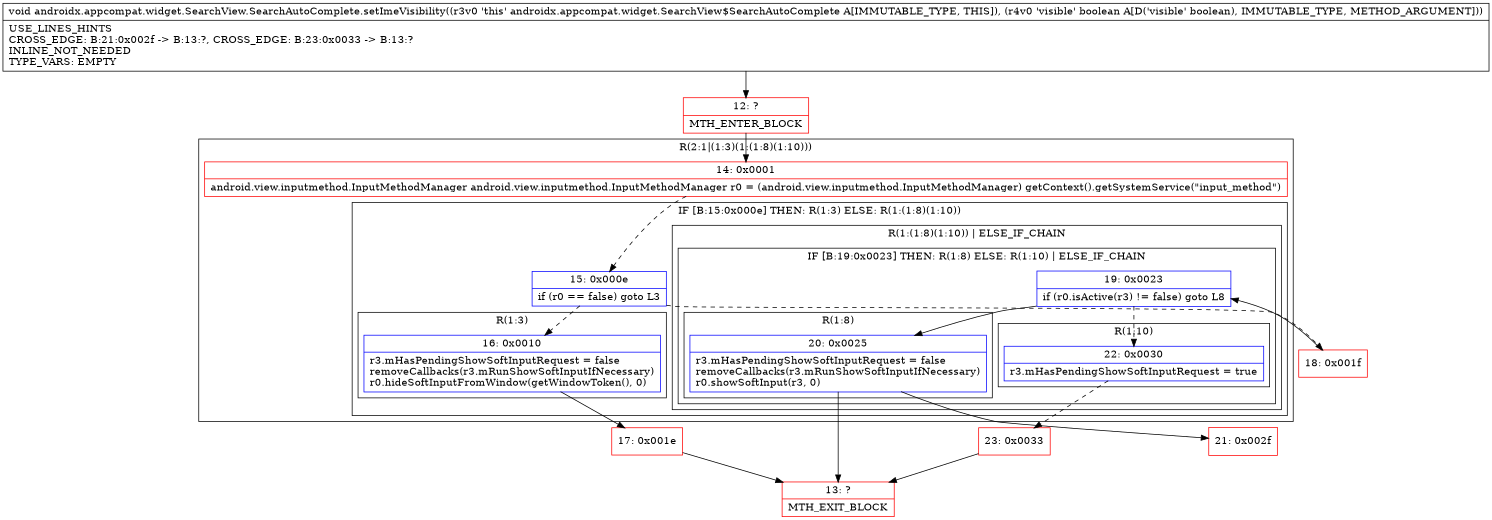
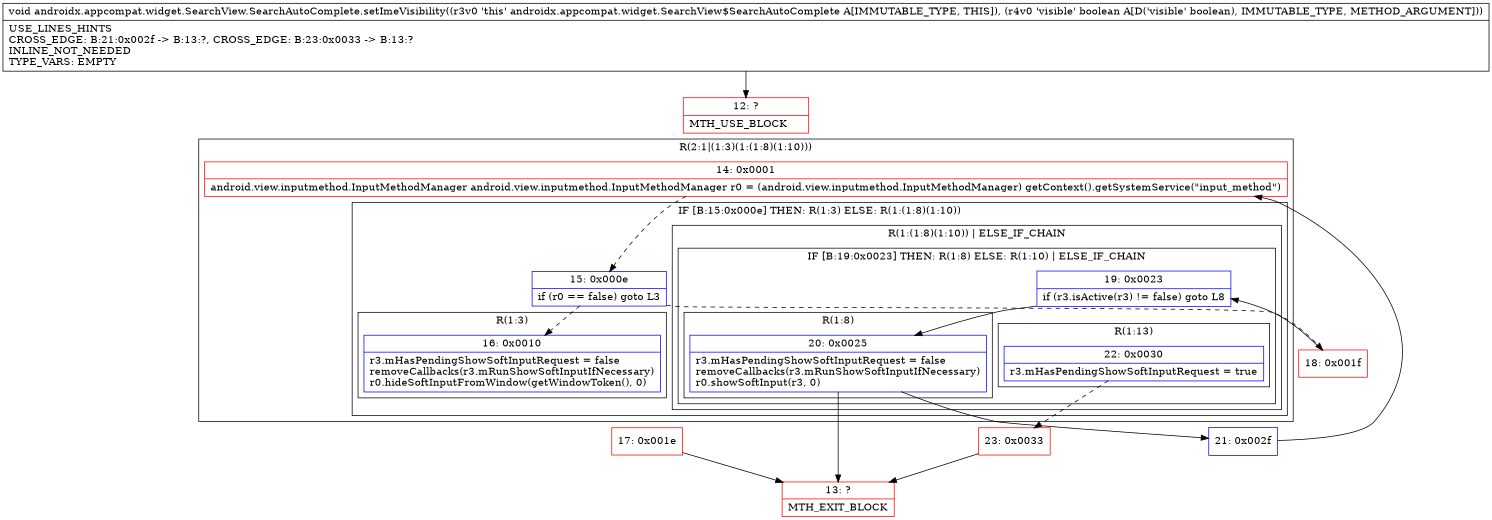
(746, 124) -> (738, 124)
(746, 144) -> (1400, 330)
(1134, 297) -> (1134, 297)
(1134, 318) -> none
(1134, 332) -> (1134, 332)
(589, 408) -> none
(1243, 441) -> (1243, 441)
